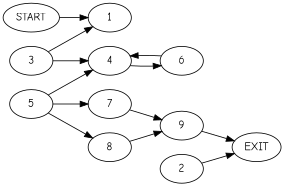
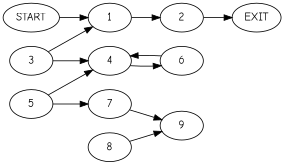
none -> (142, 18)
(67, 124) -> none
(214, 135) -> none
